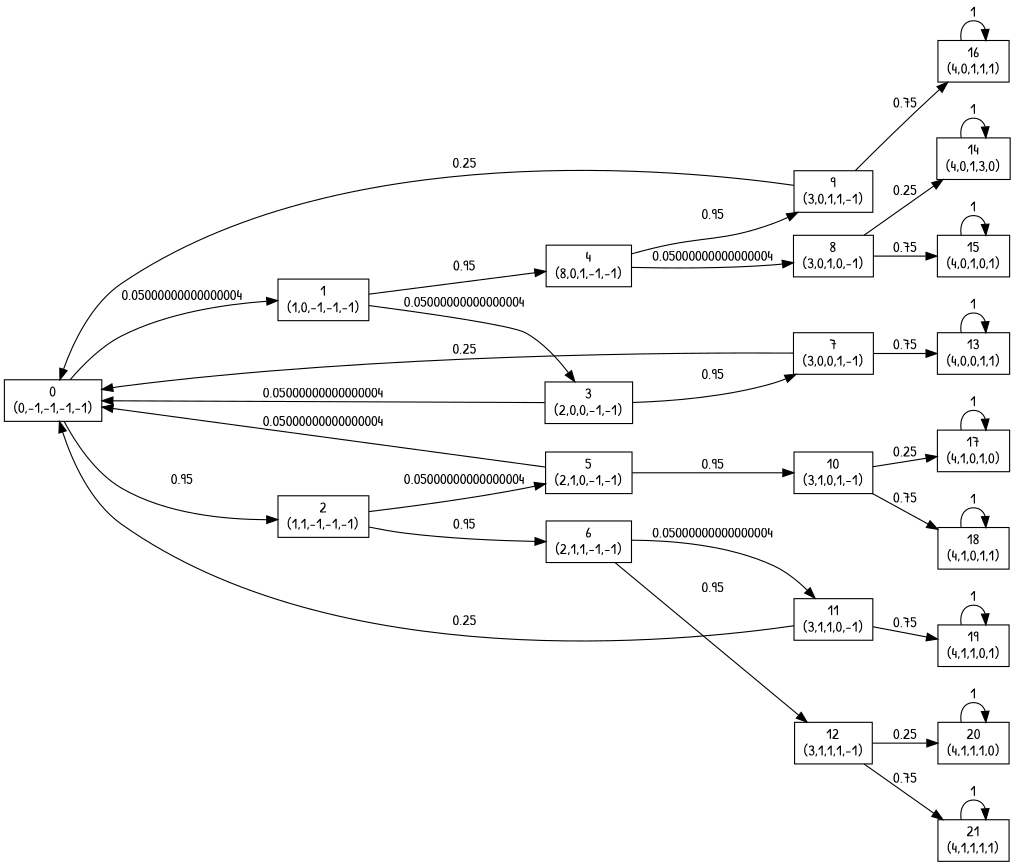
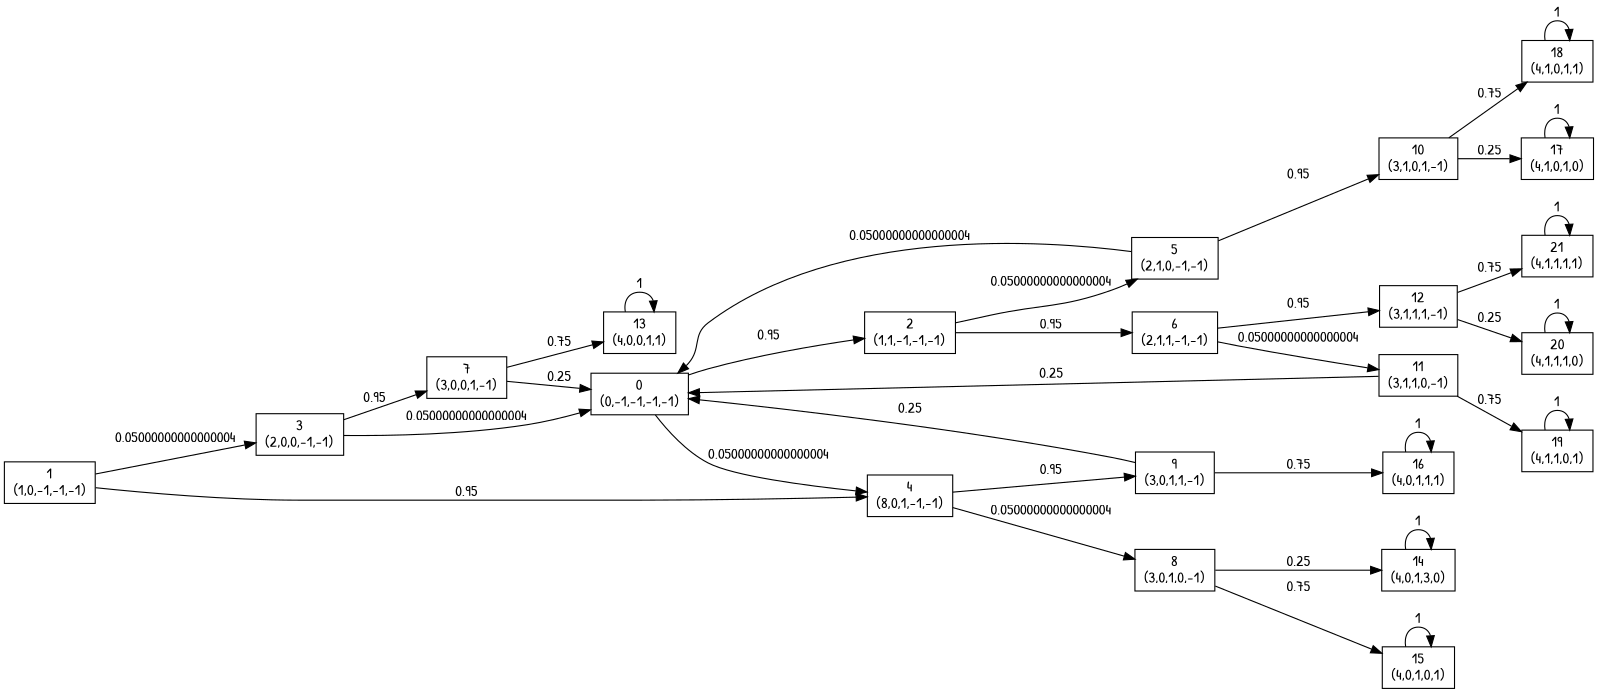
(159, 321) -> (746, 475)
